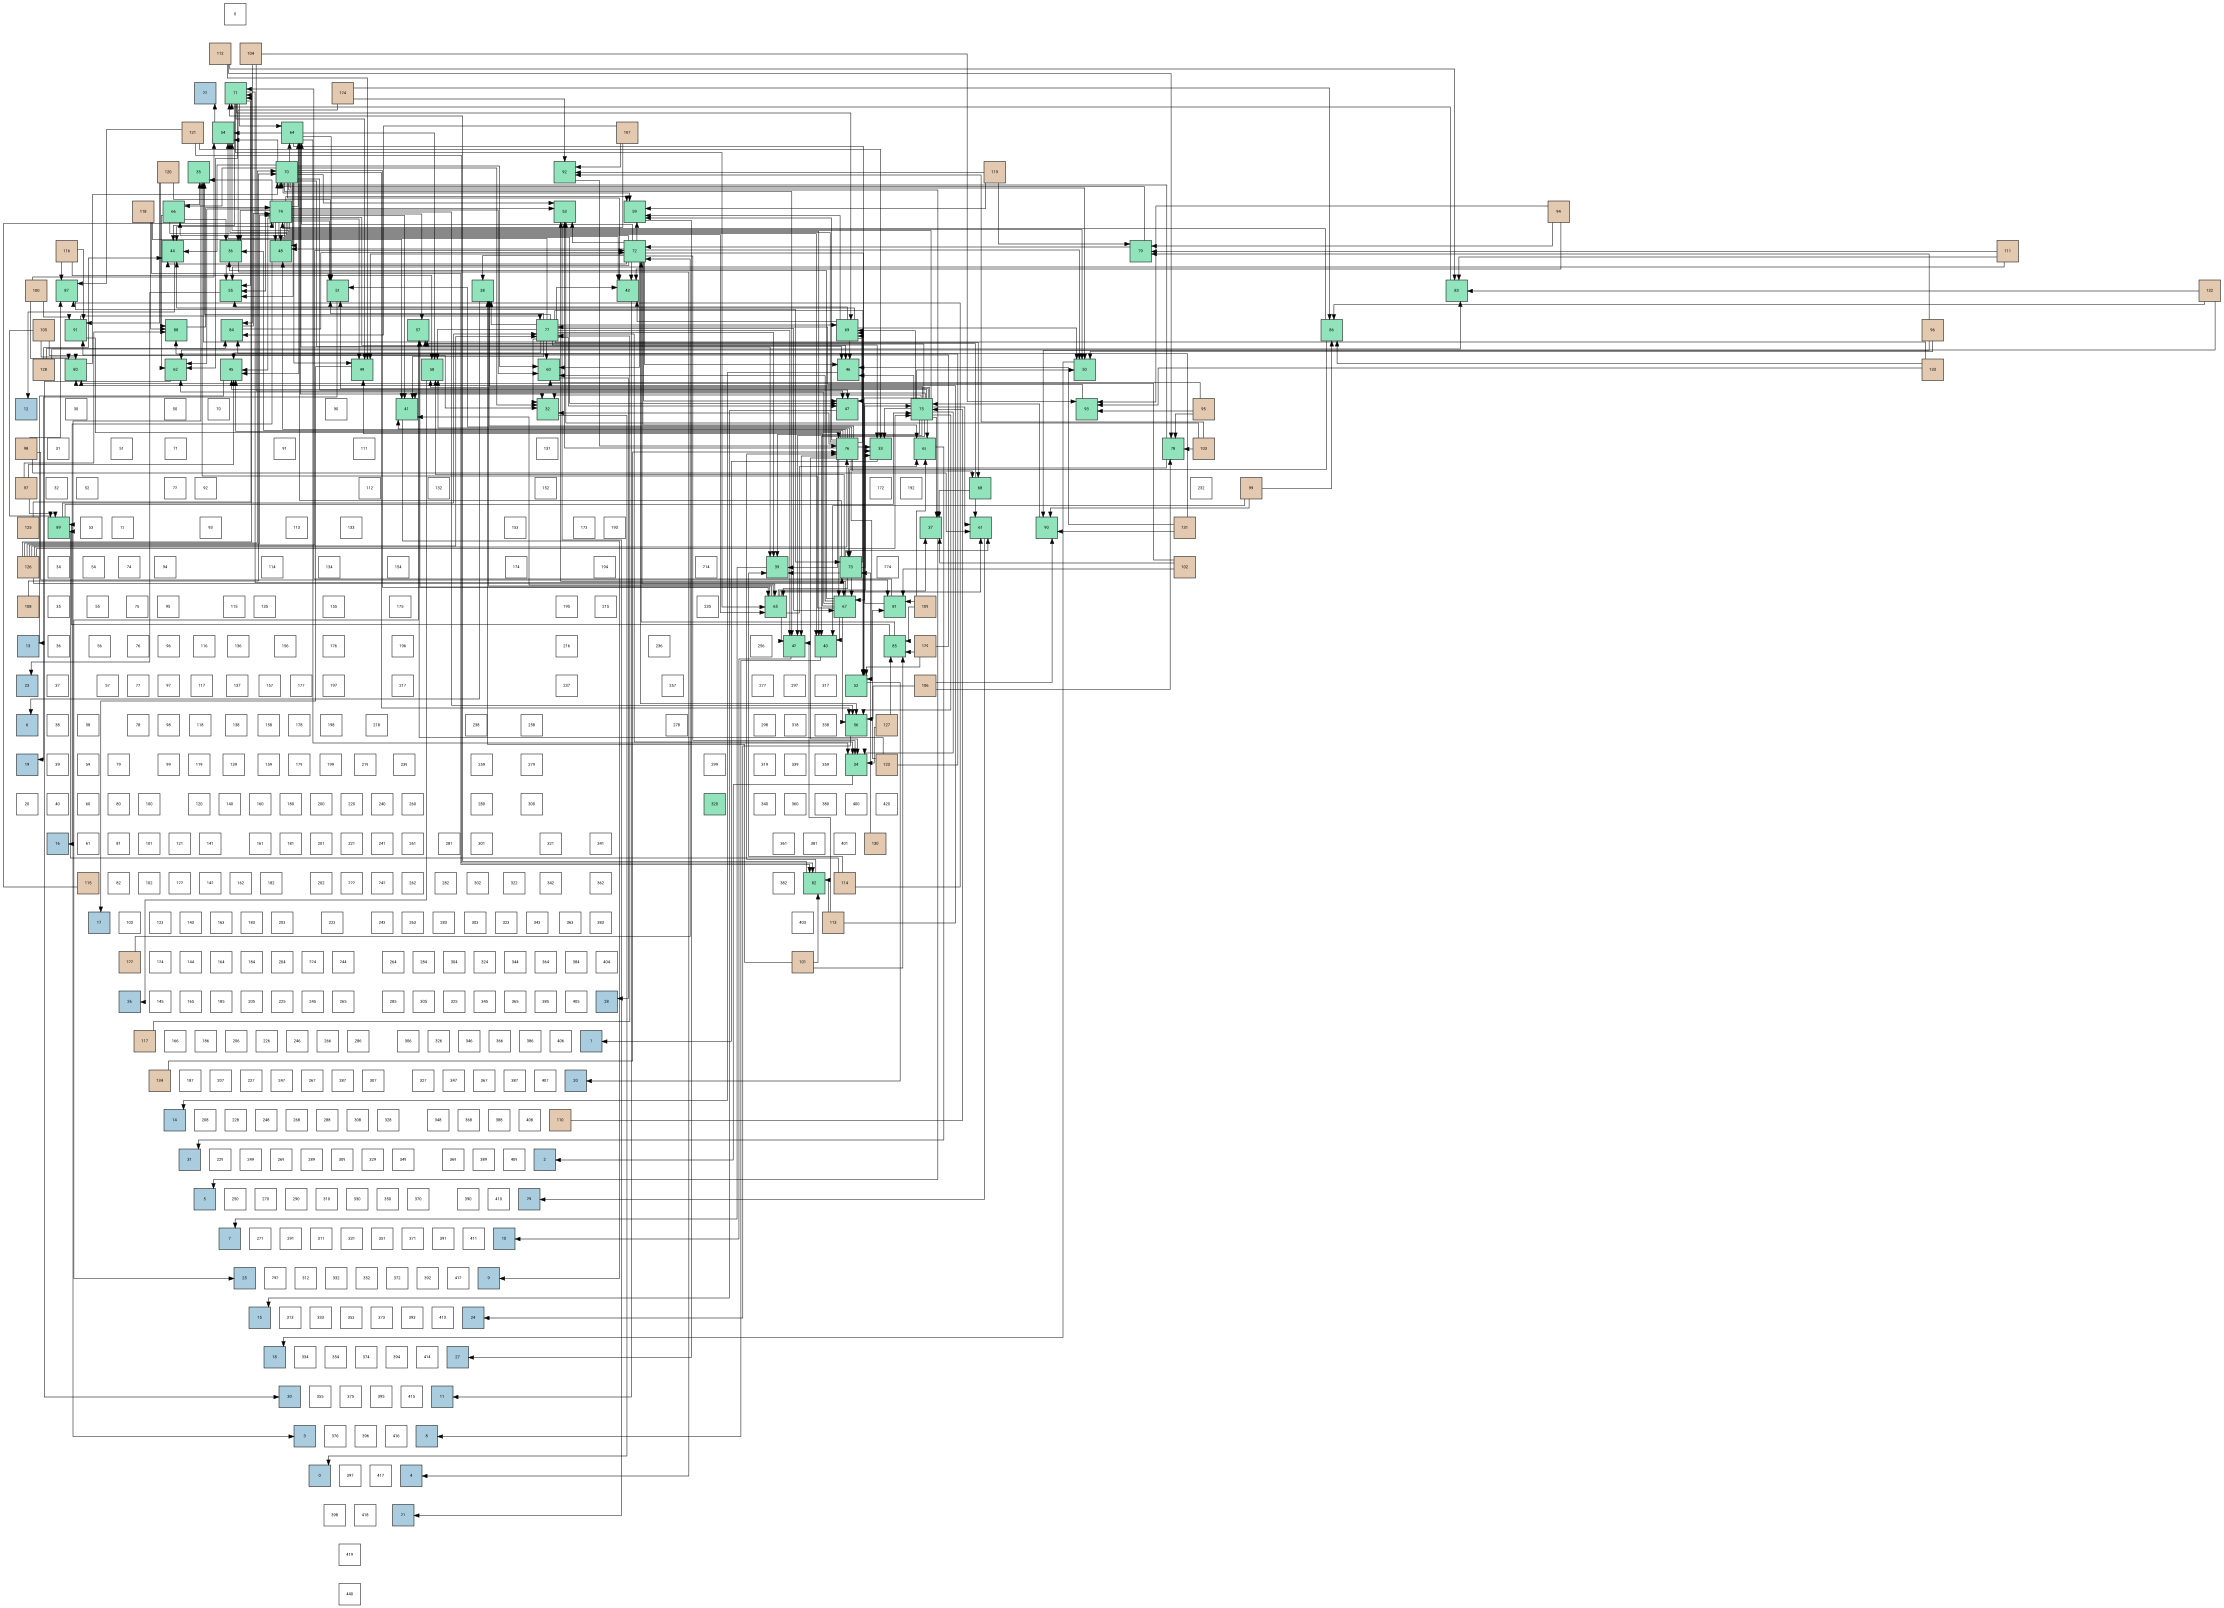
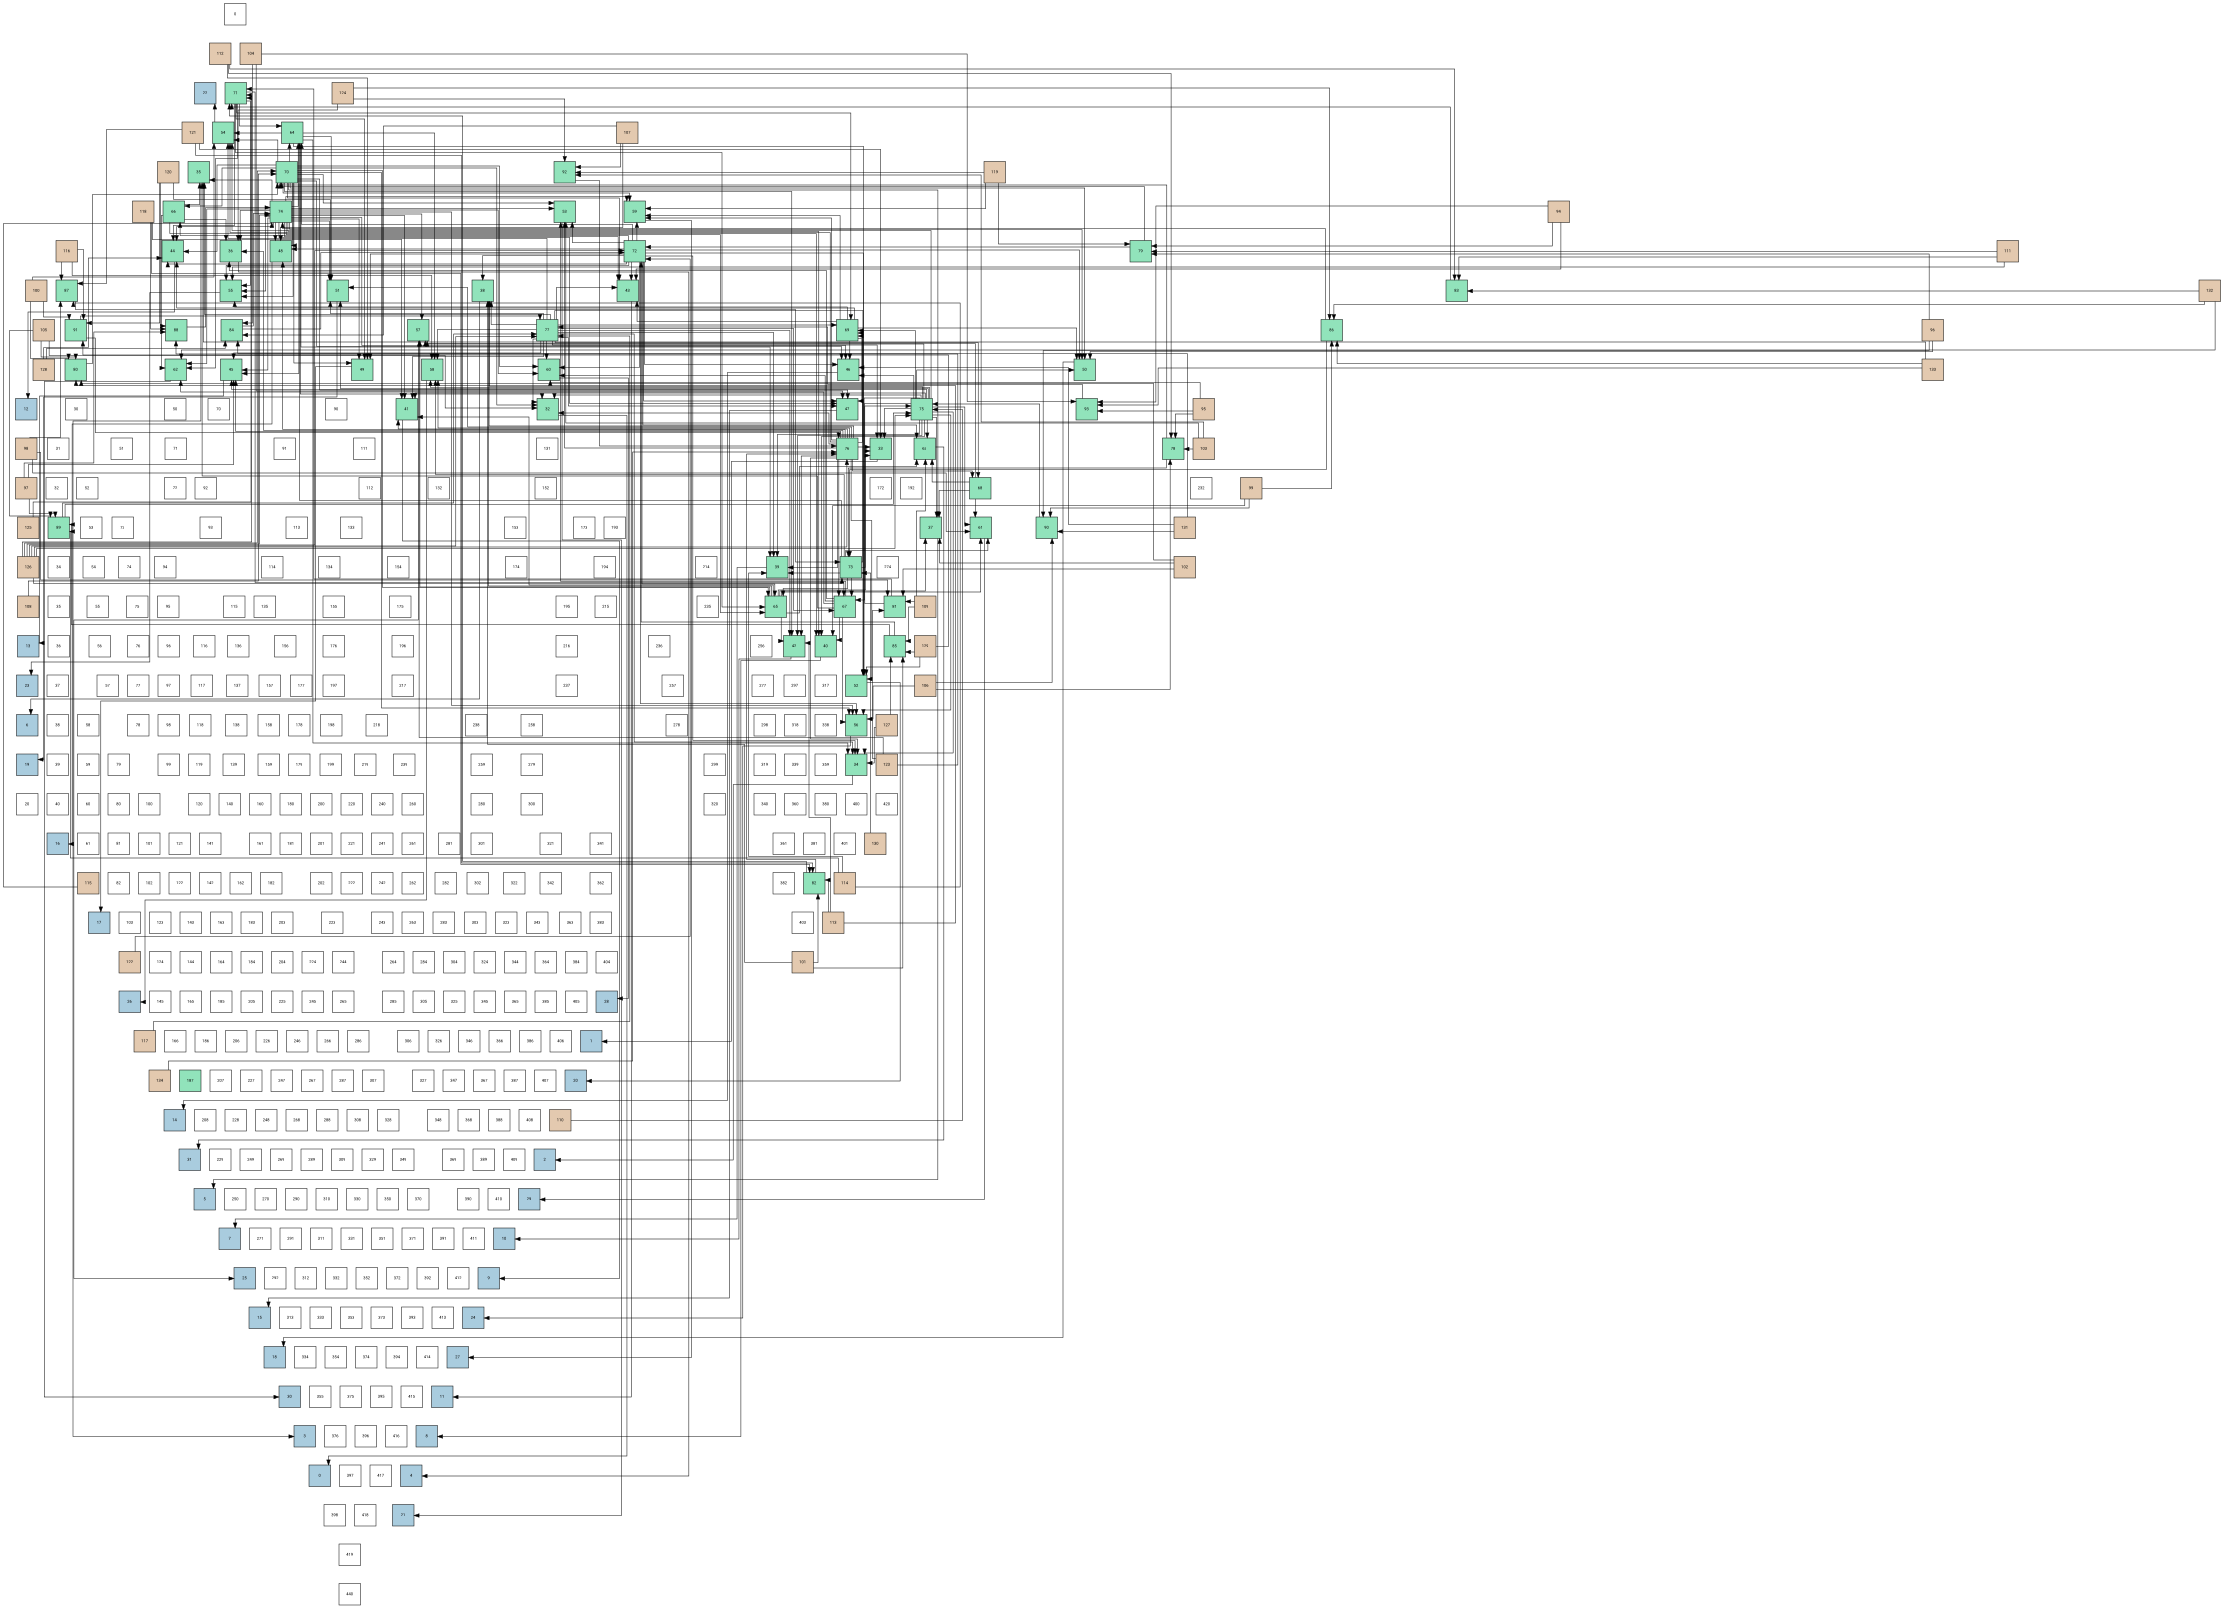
(772, 349) -> none
(661, 434) -> none
none -> (932, 482)
(715, 804) -> (715, 804)
(190, 1081) -> (190, 1081)
